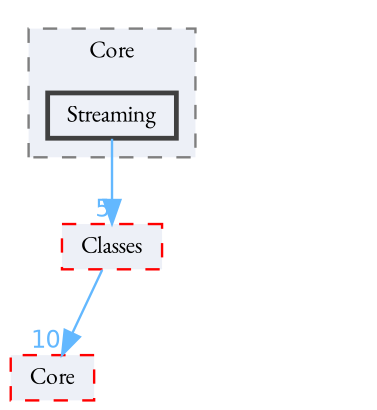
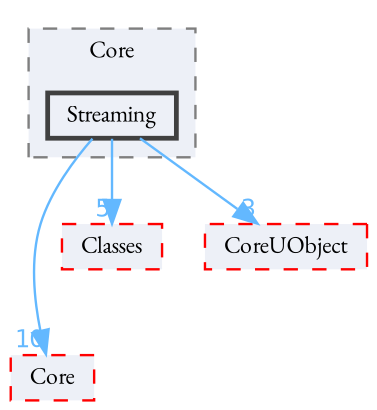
none -> (286, 247)
(87, 301) -> (40, 227)
